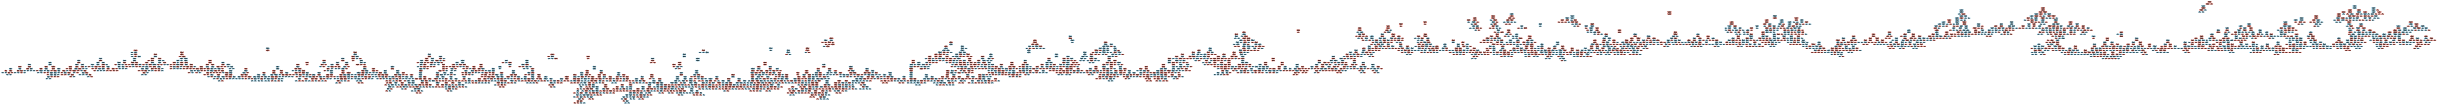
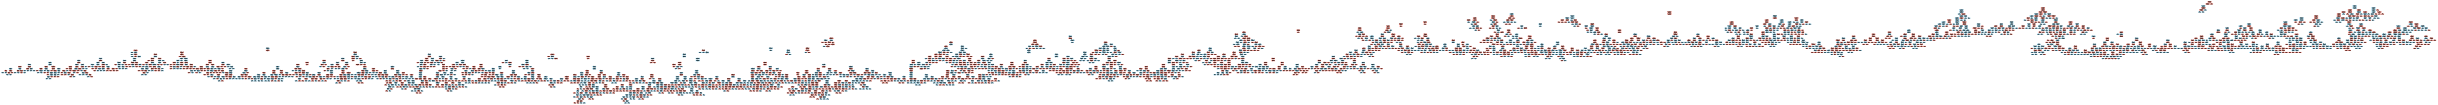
(1129, 73) -> (1129, 73)
